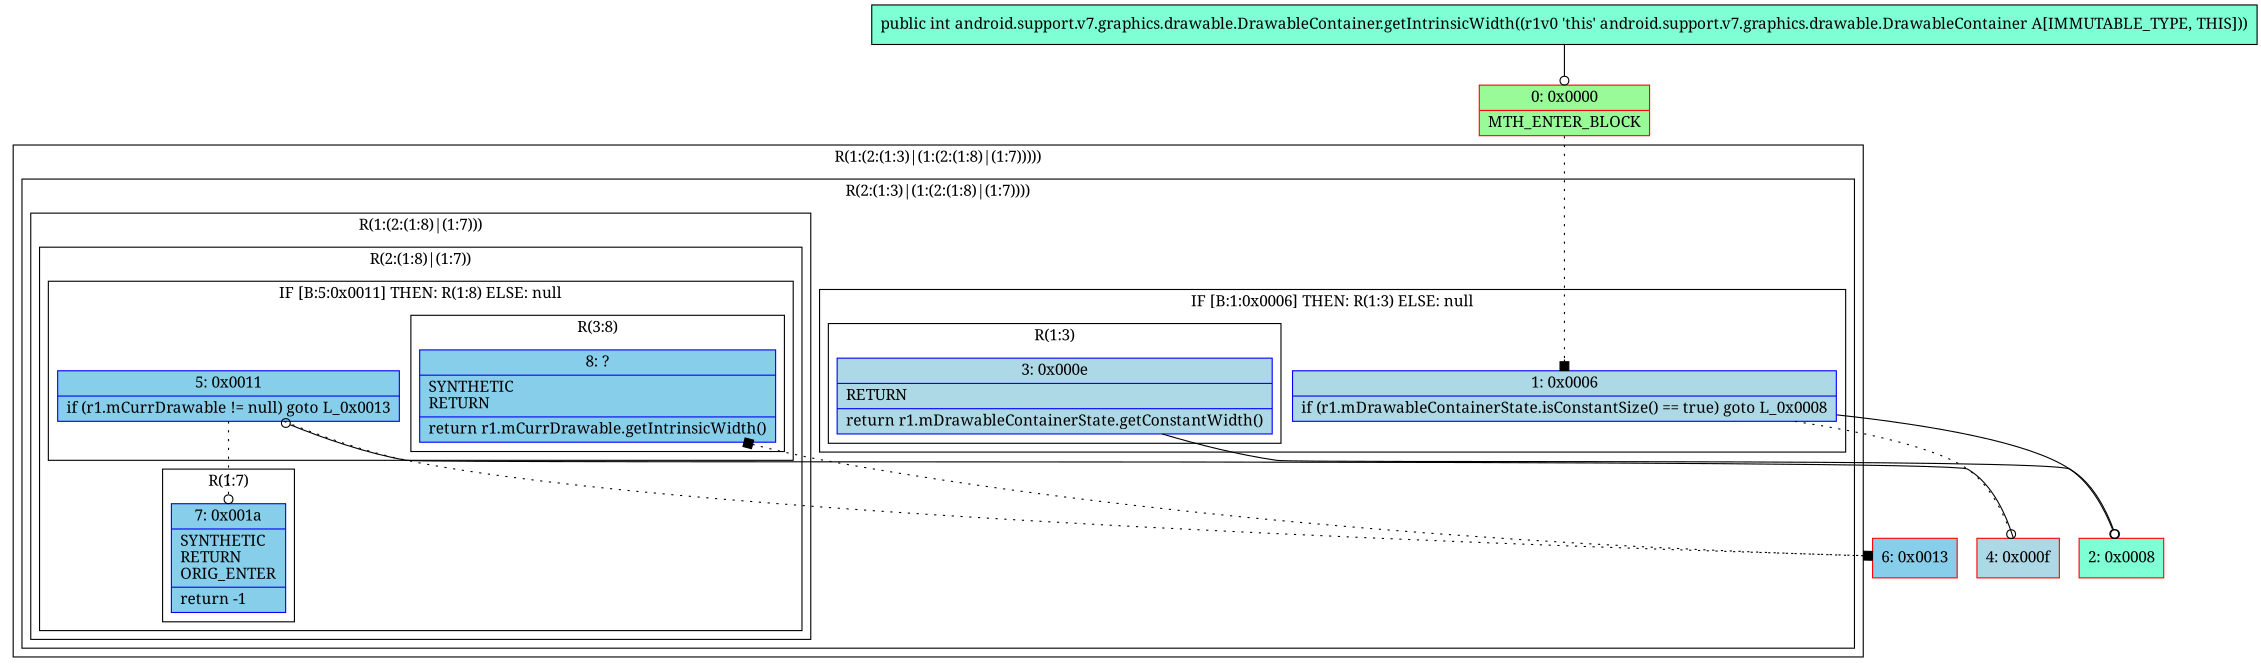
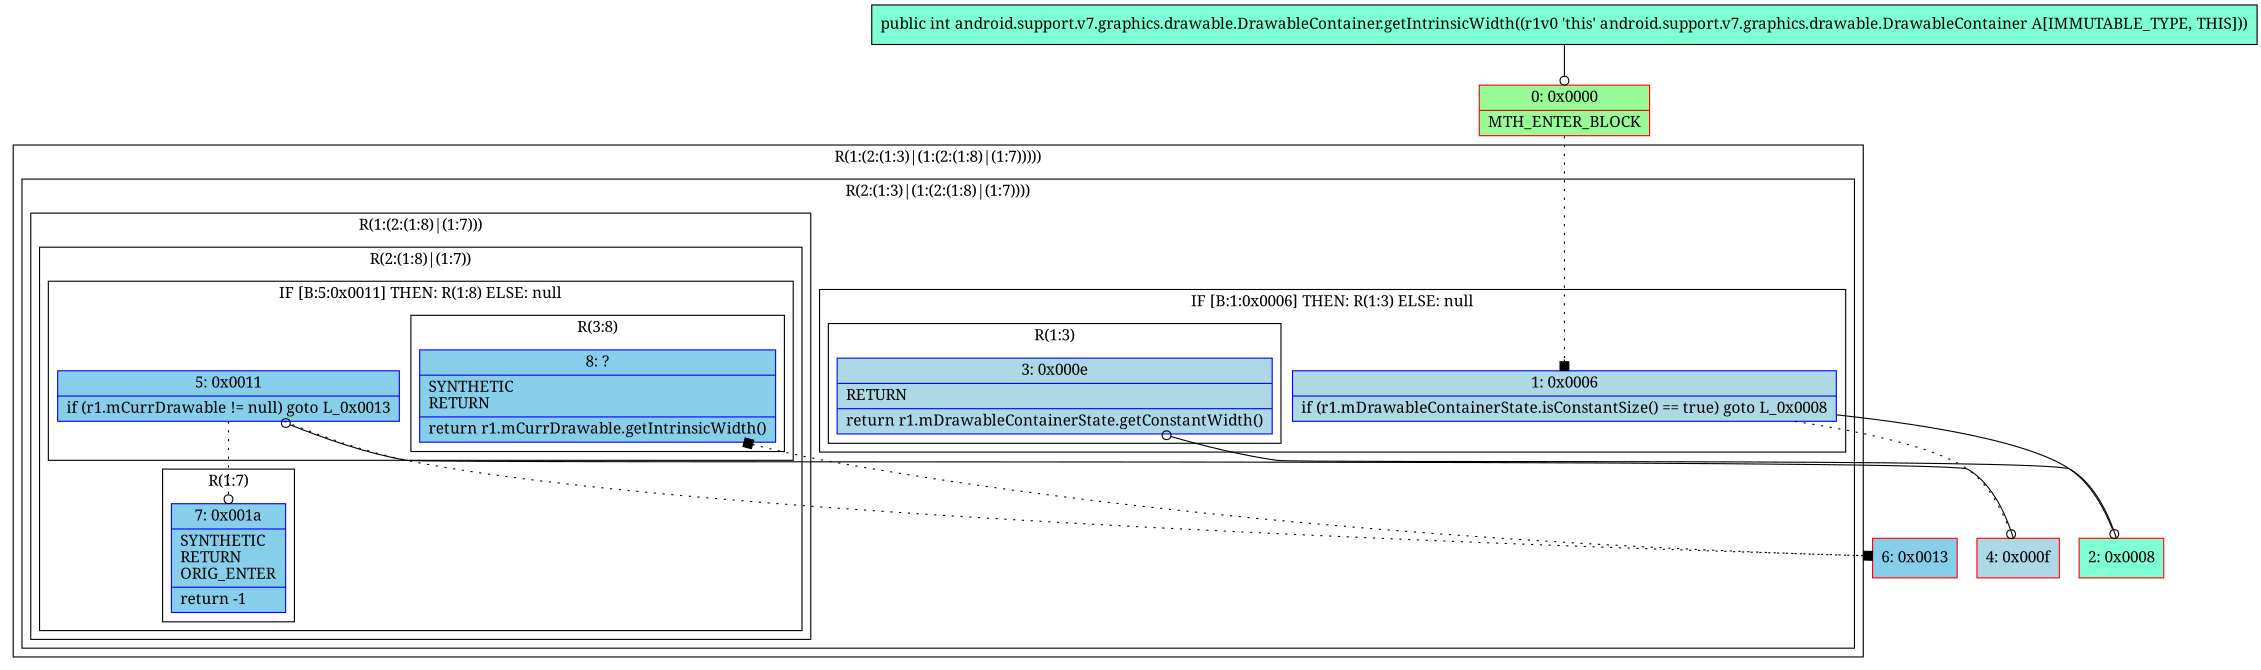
(1653, 462) -> (1662, 462)
